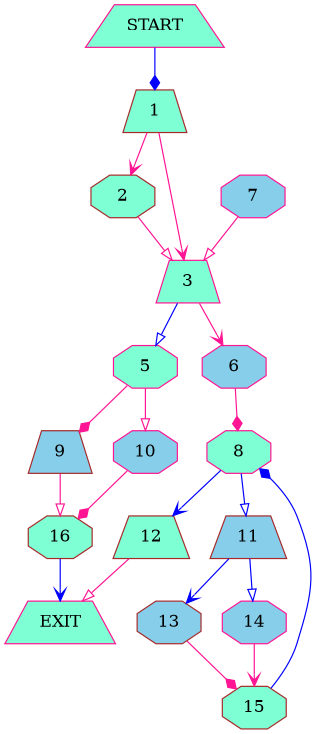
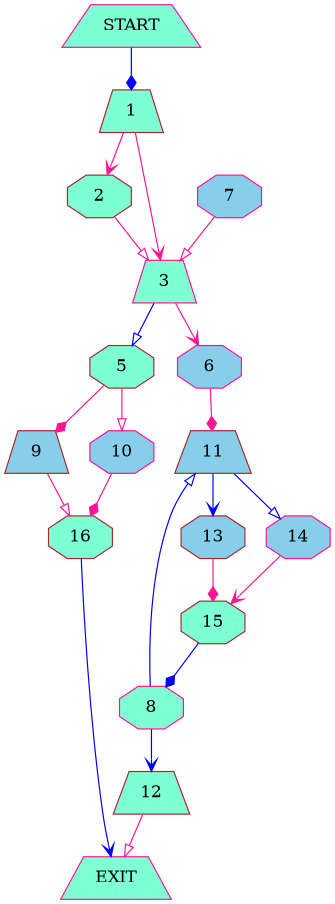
(145, 367) -> (122, 367)
(236, 402) -> (211, 402)
